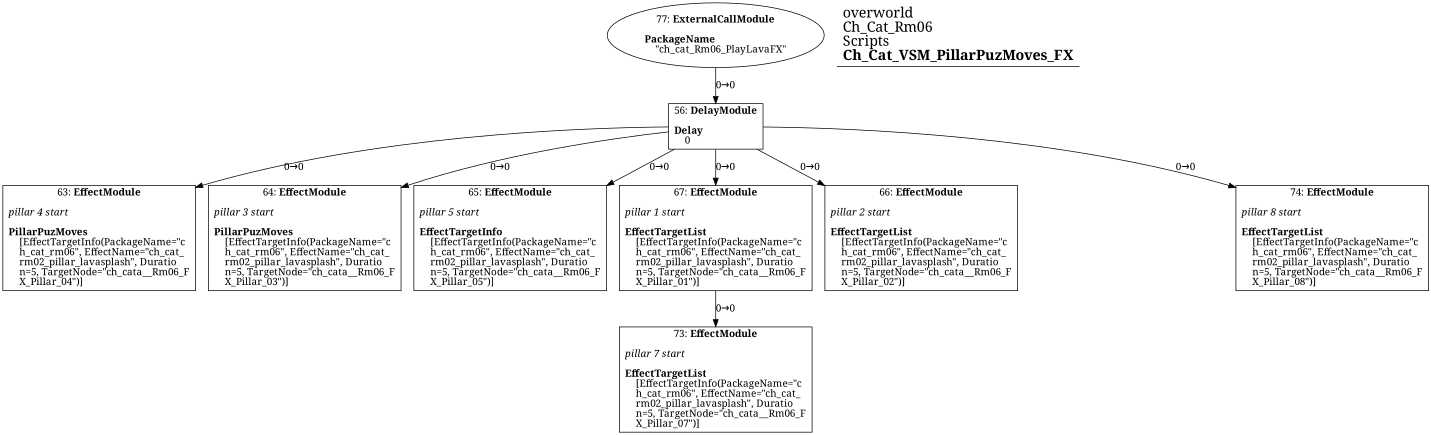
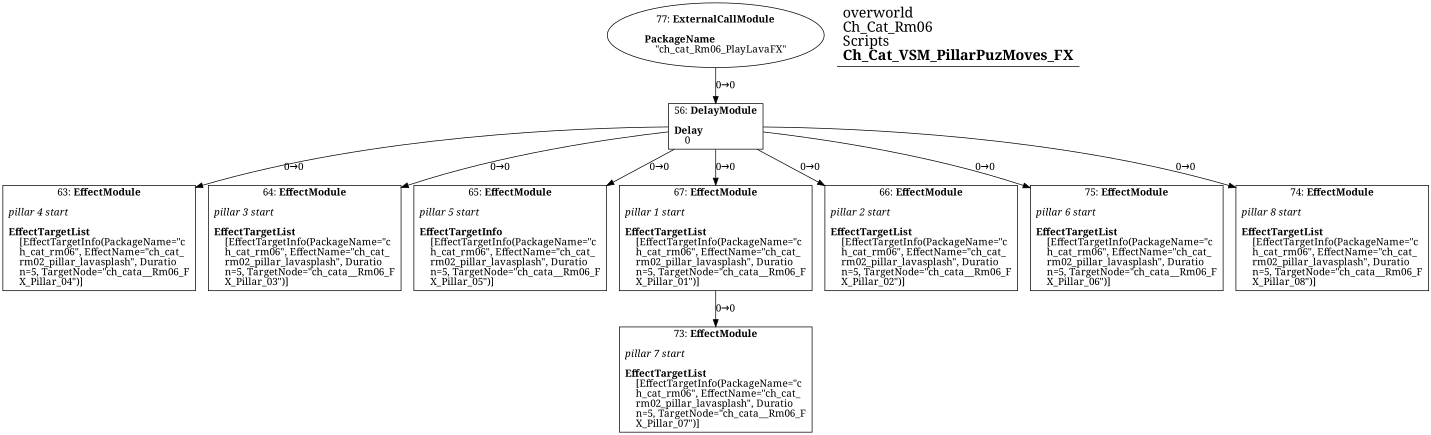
(48, 232) -> (49, 232)
(254, 232) -> (255, 232)
none -> (1127, 238)
